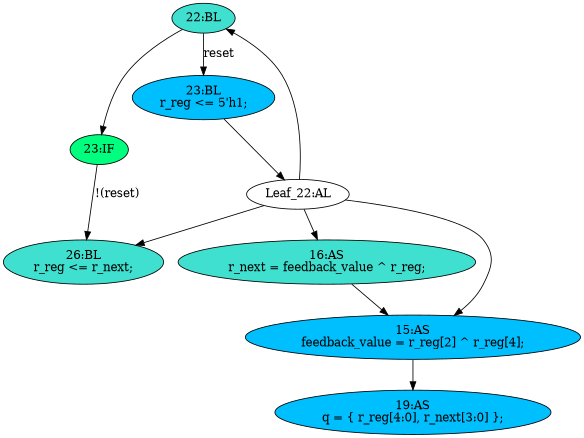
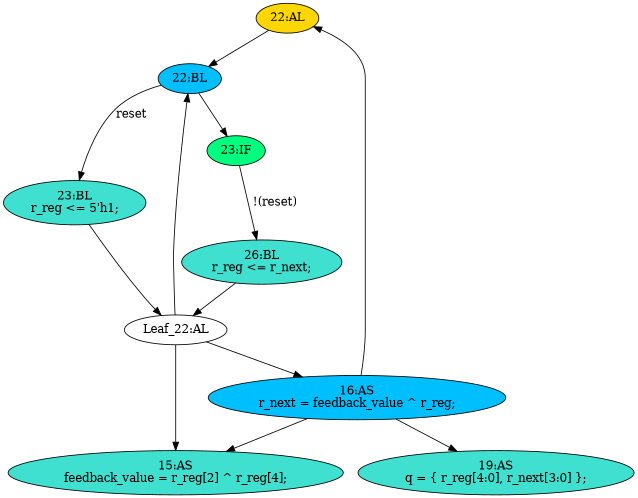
(204, 18) -> (190, 79)
none -> (287, 18)
(204, 98) -> (75, 203)
(204, 224) -> (218, 297)
(327, 262) -> (357, 398)
(413, 337) -> (176, 473)
(413, 371) -> (423, 433)
(413, 412) -> (496, 473)
